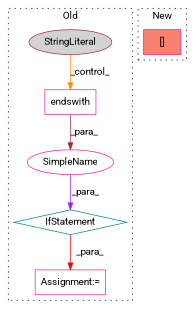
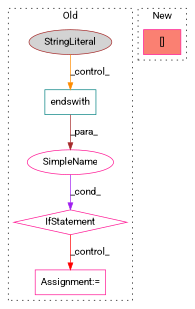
(70, 102) -> (70, 102)
(86, 192) -> (86, 192)
(70, 222) -> (70, 222)
(90, 252) -> (90, 252)
